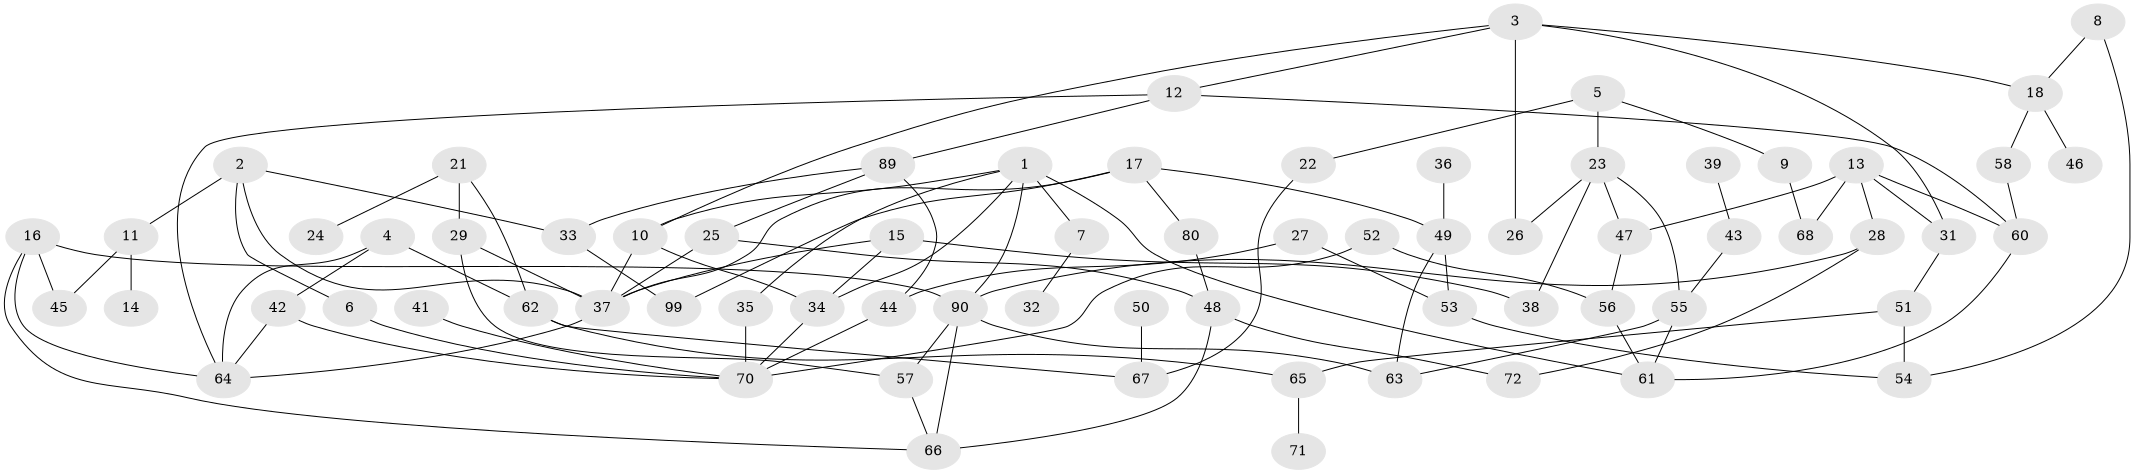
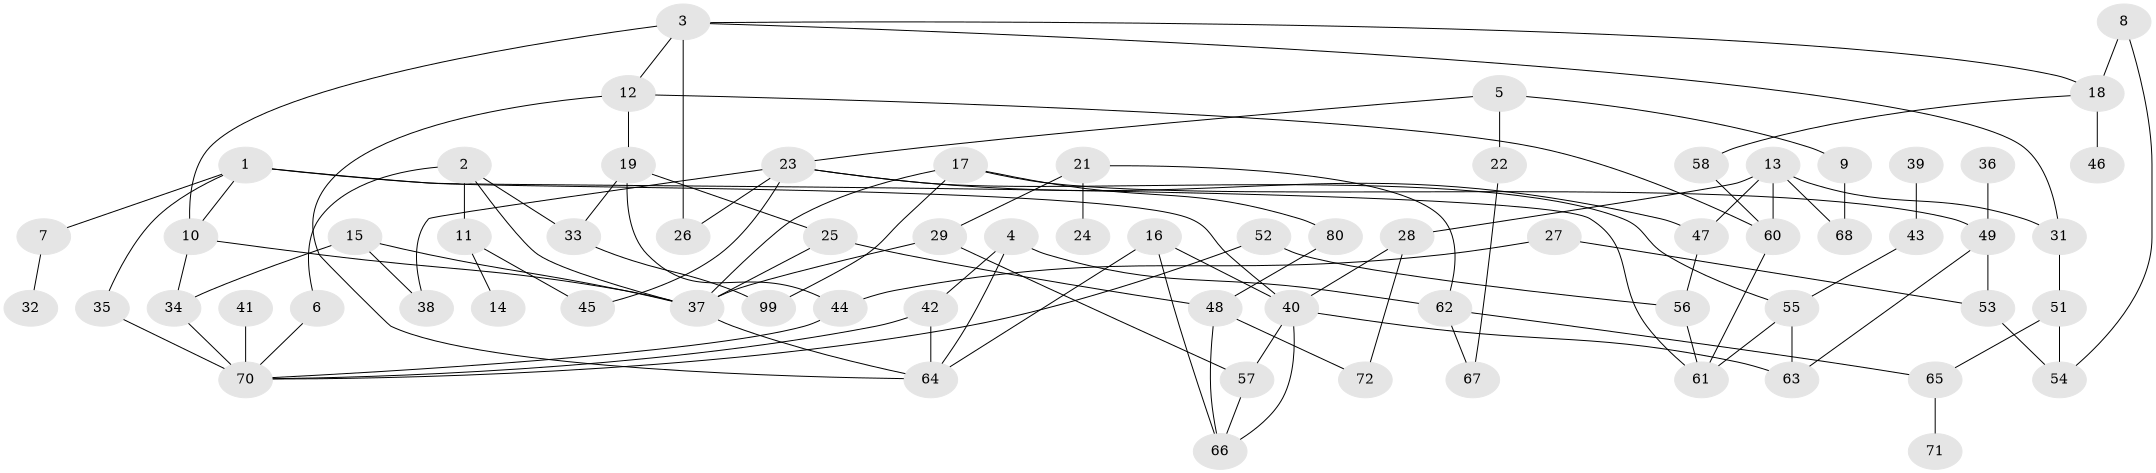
(888, 165) -> (628, 165)
(956, 237) -> none
(46, 272) -> (710, 261)
(960, 308) -> (1292, 308)
(1141, 308) -> none
